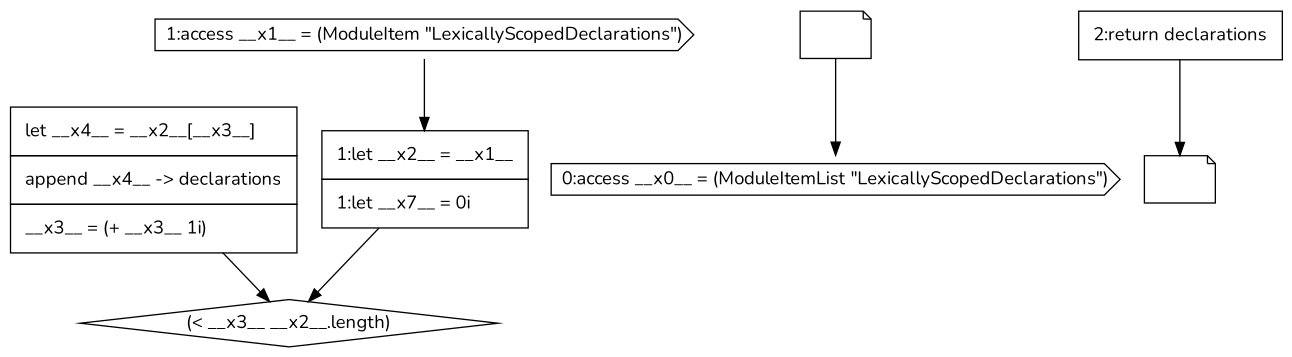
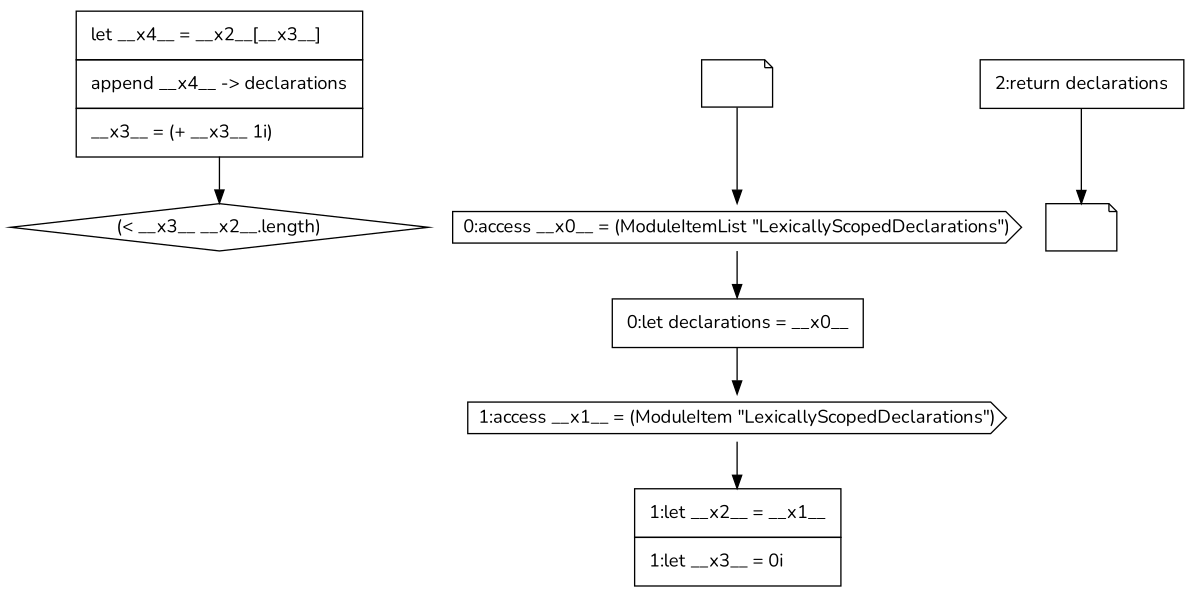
(404, 203) -> (717, 561)
(348, 260) -> none
none -> (737, 323)
